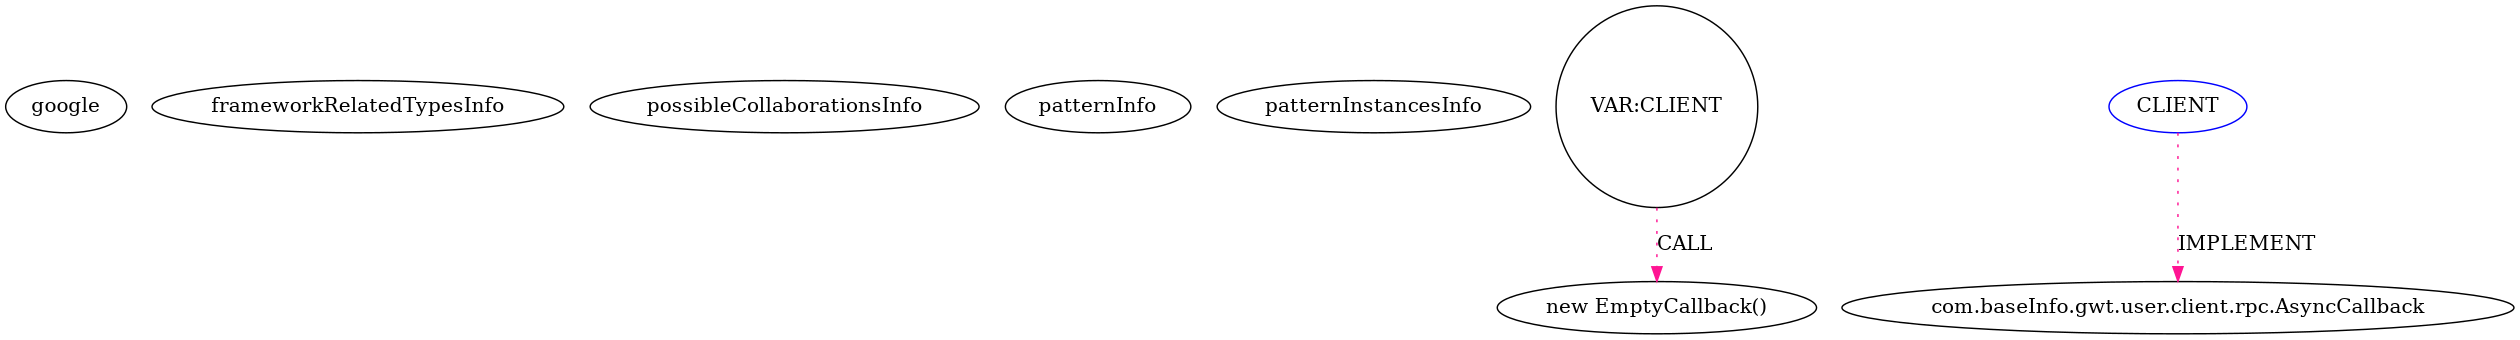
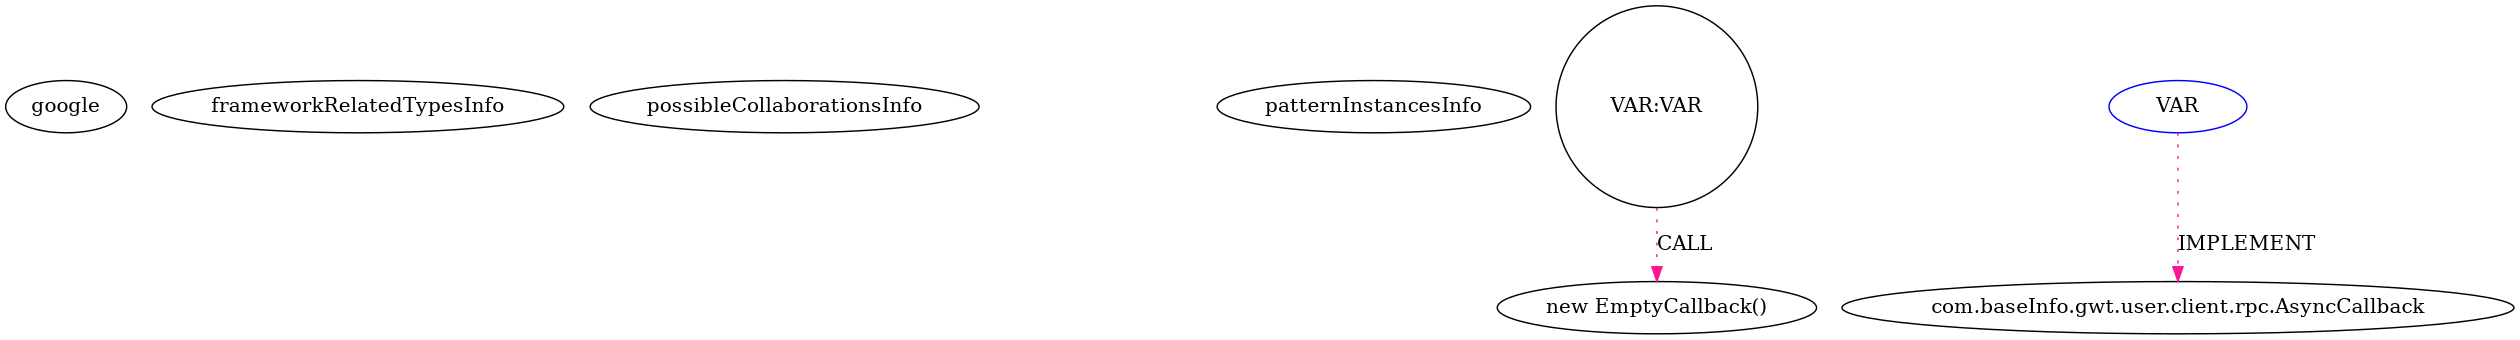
(1098, 107) -> none
(1657, 107) -> (1657, 107)
(2178, 107) -> (2178, 107)
